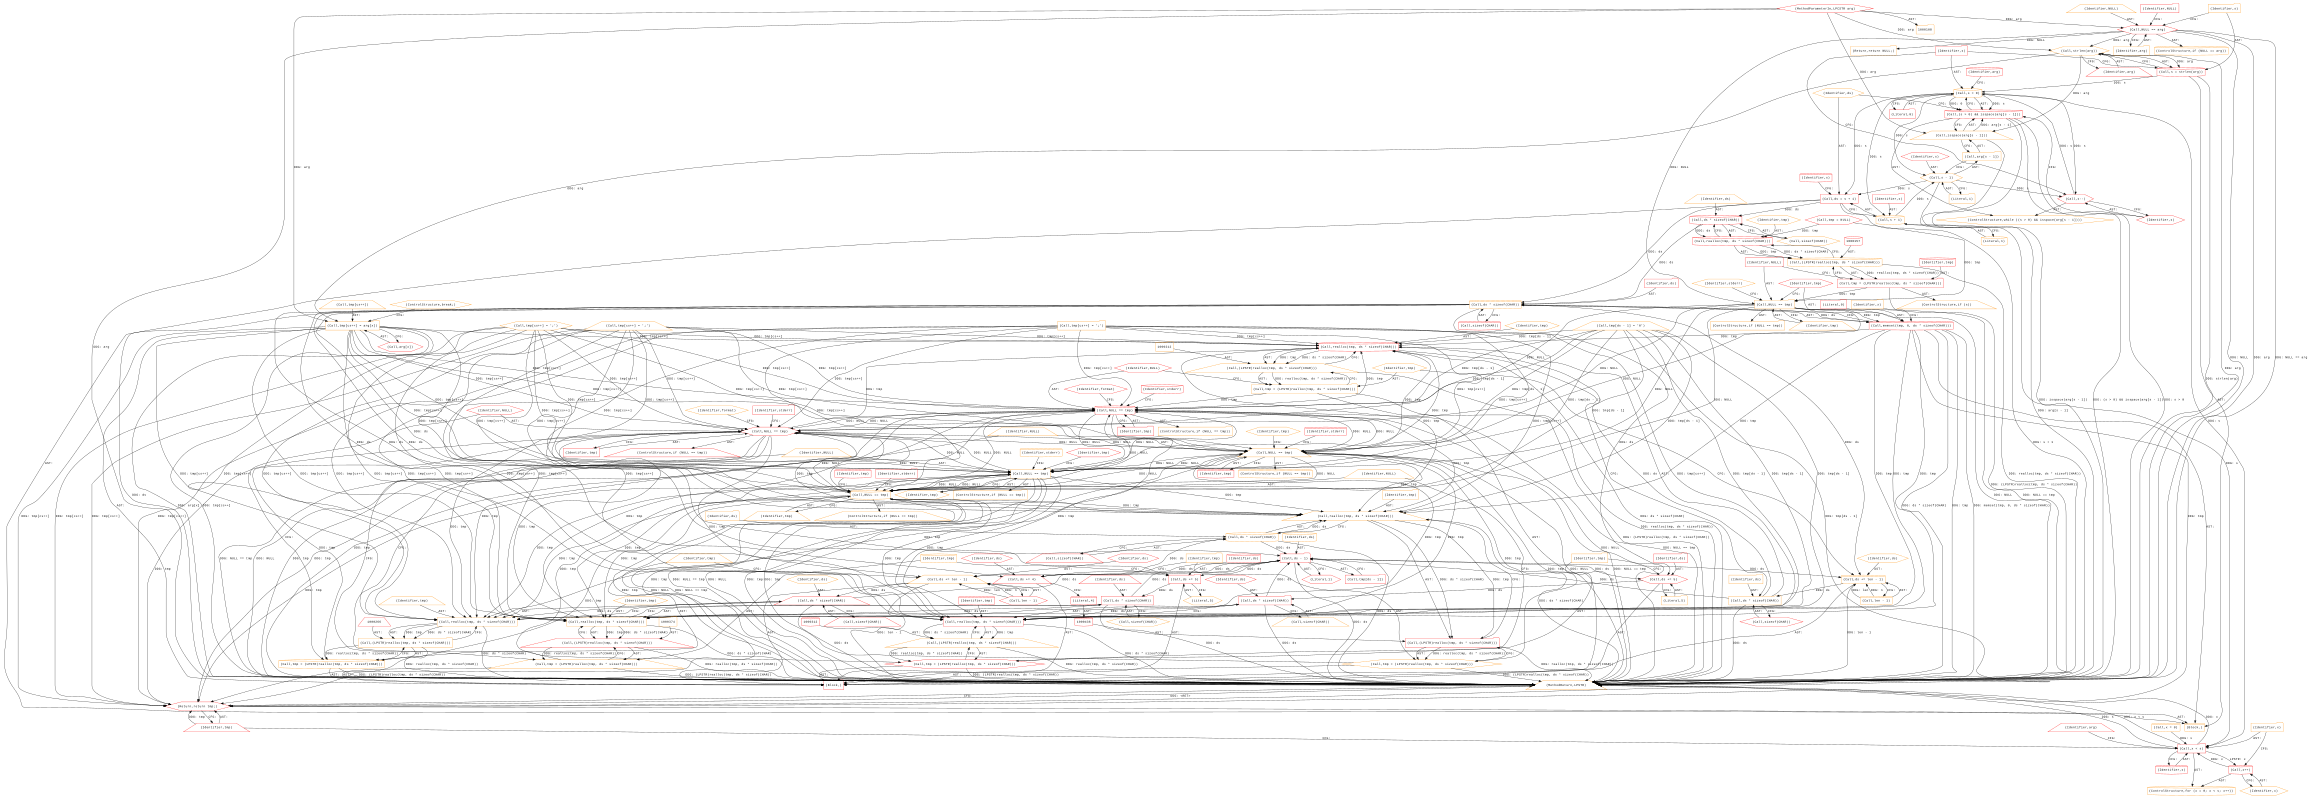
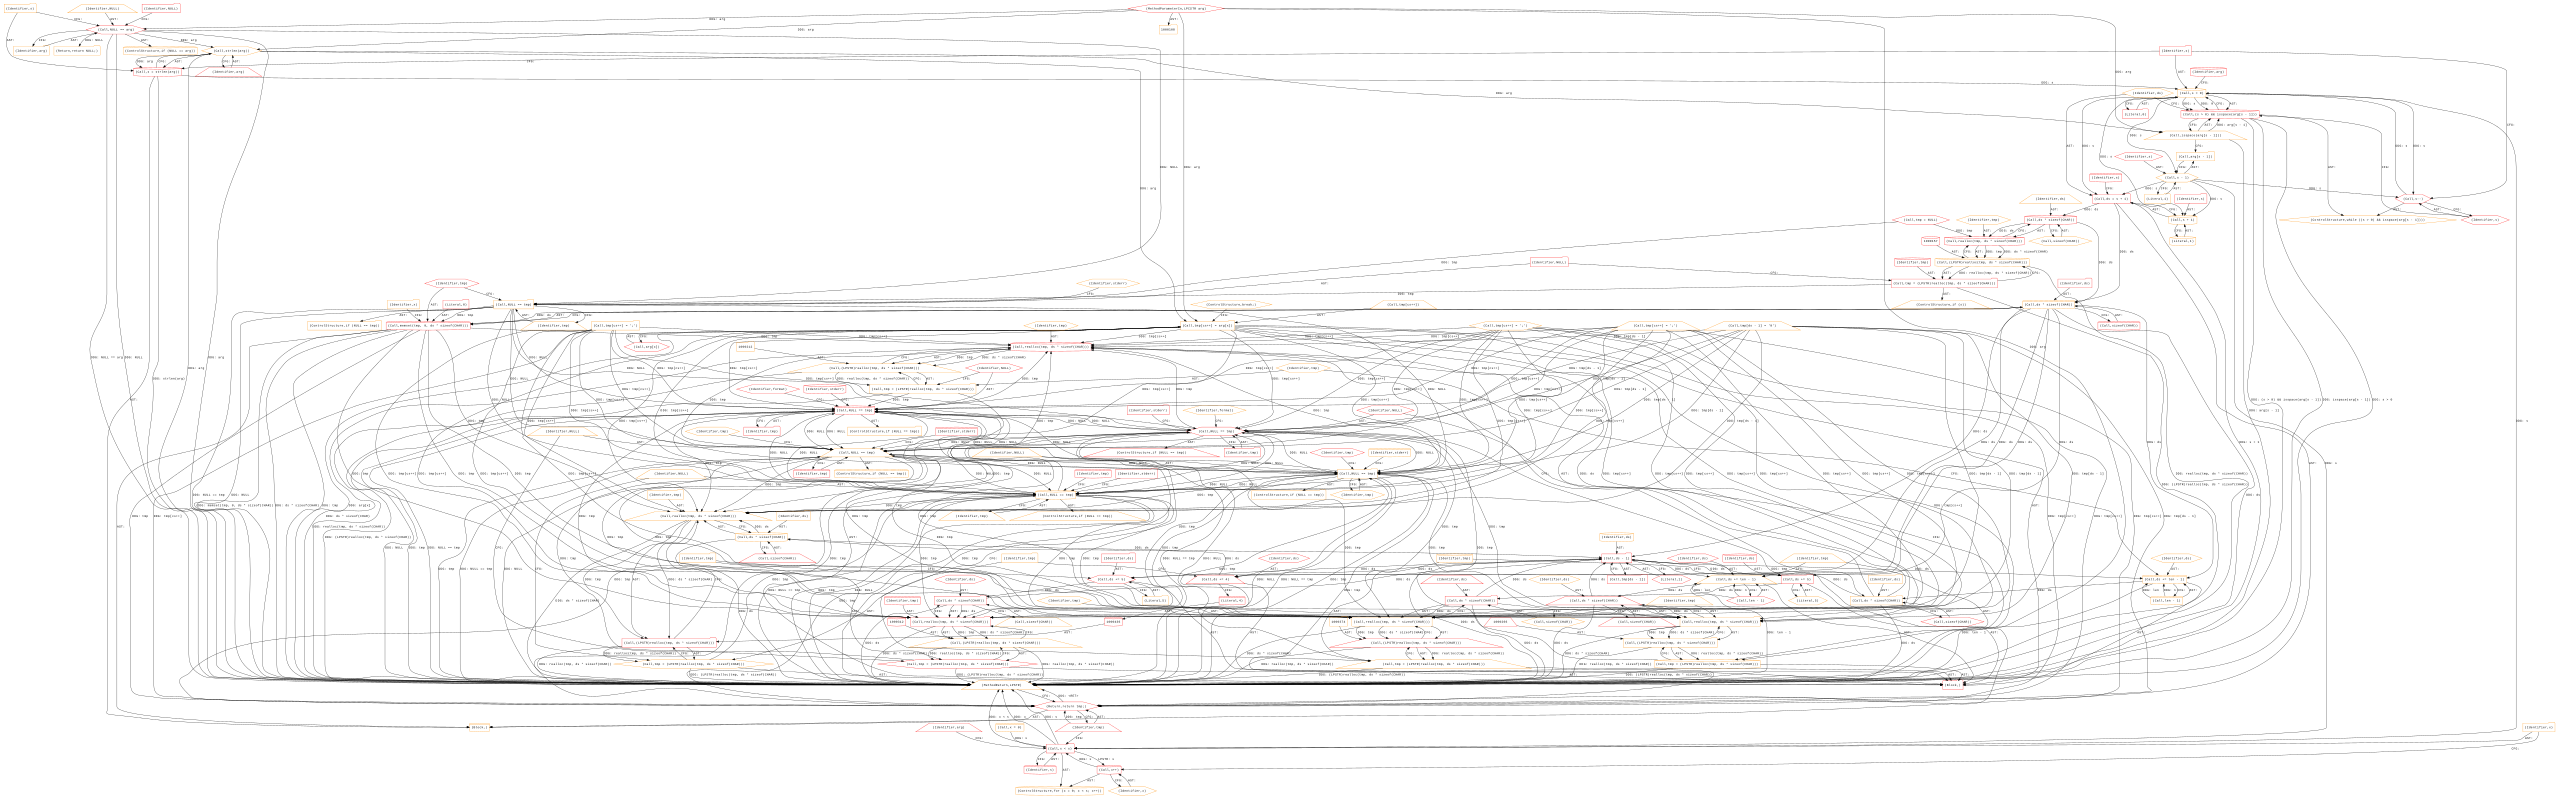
(1976, 146) -> none
(1913, 198) -> (2210, 196)
